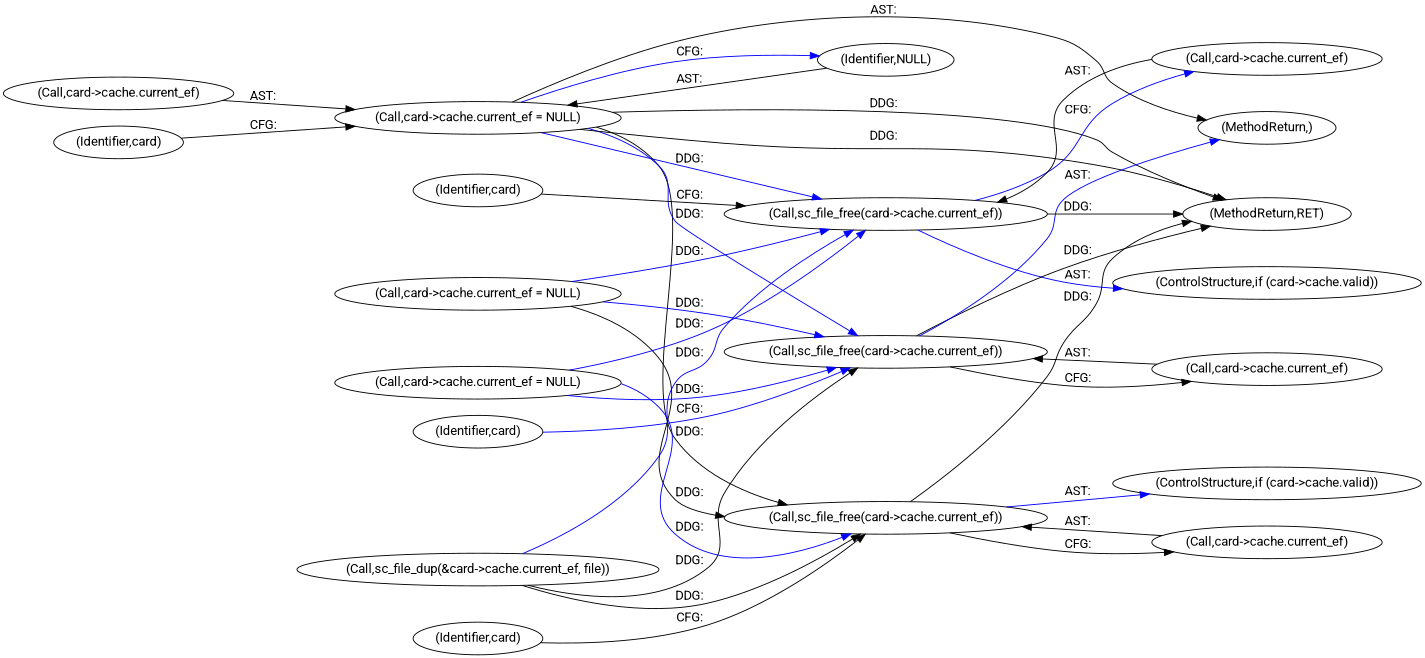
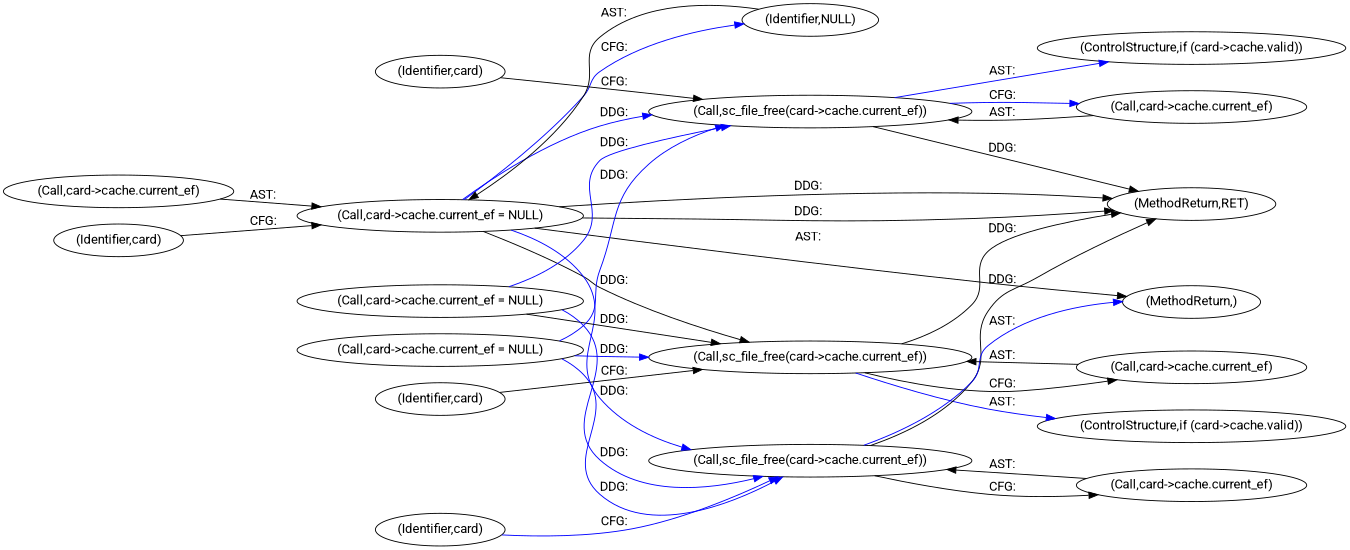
(478, 570) -> none
